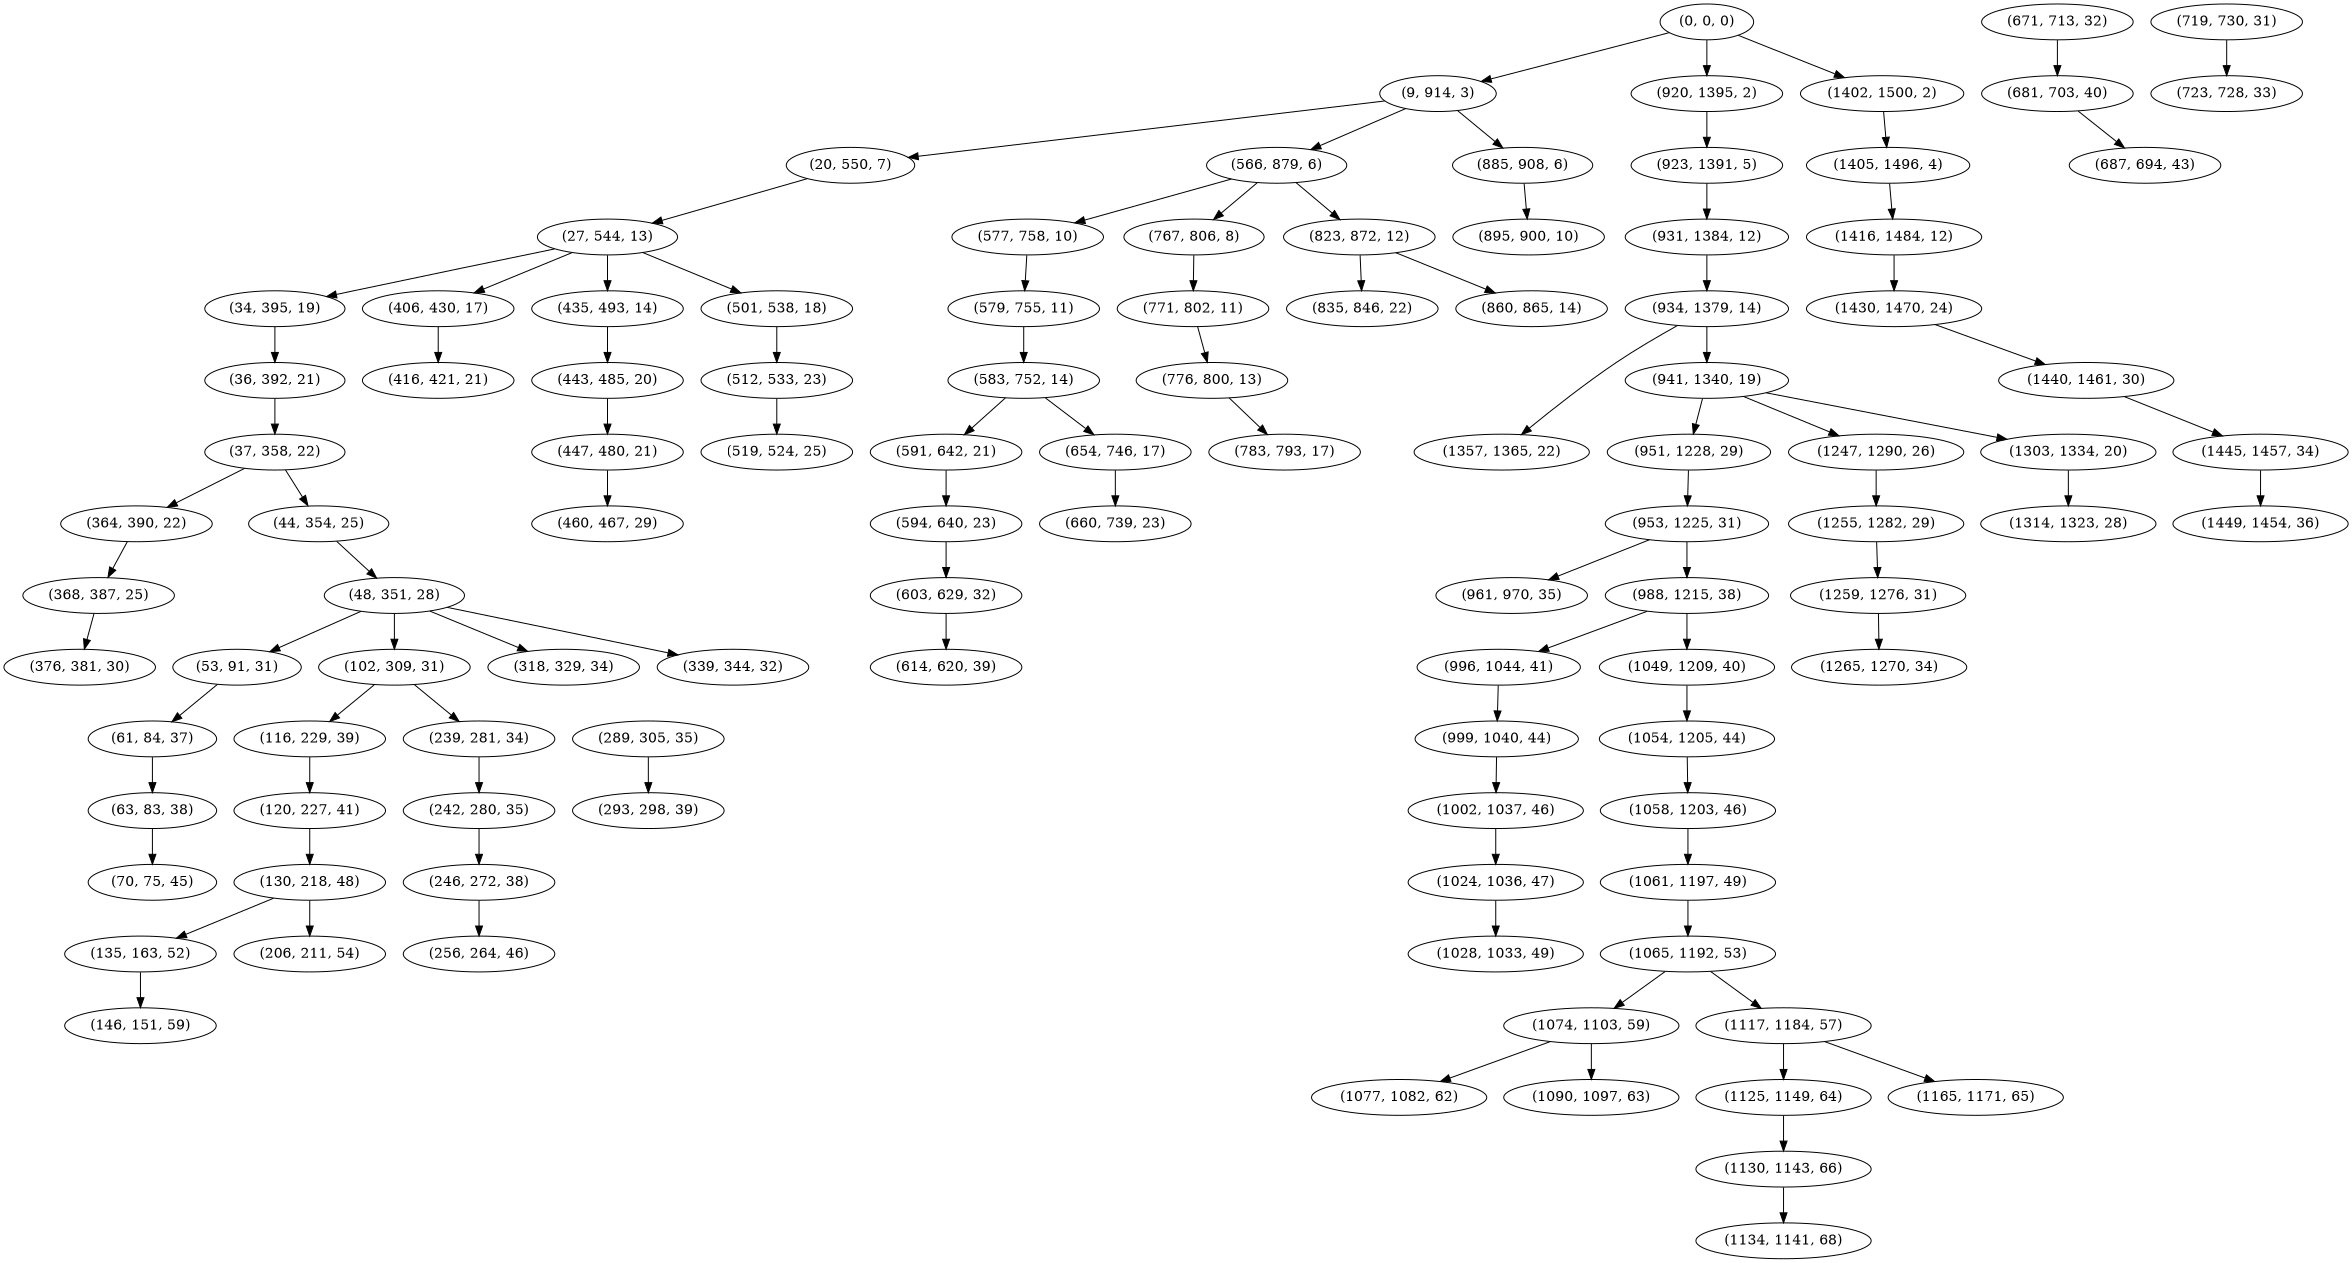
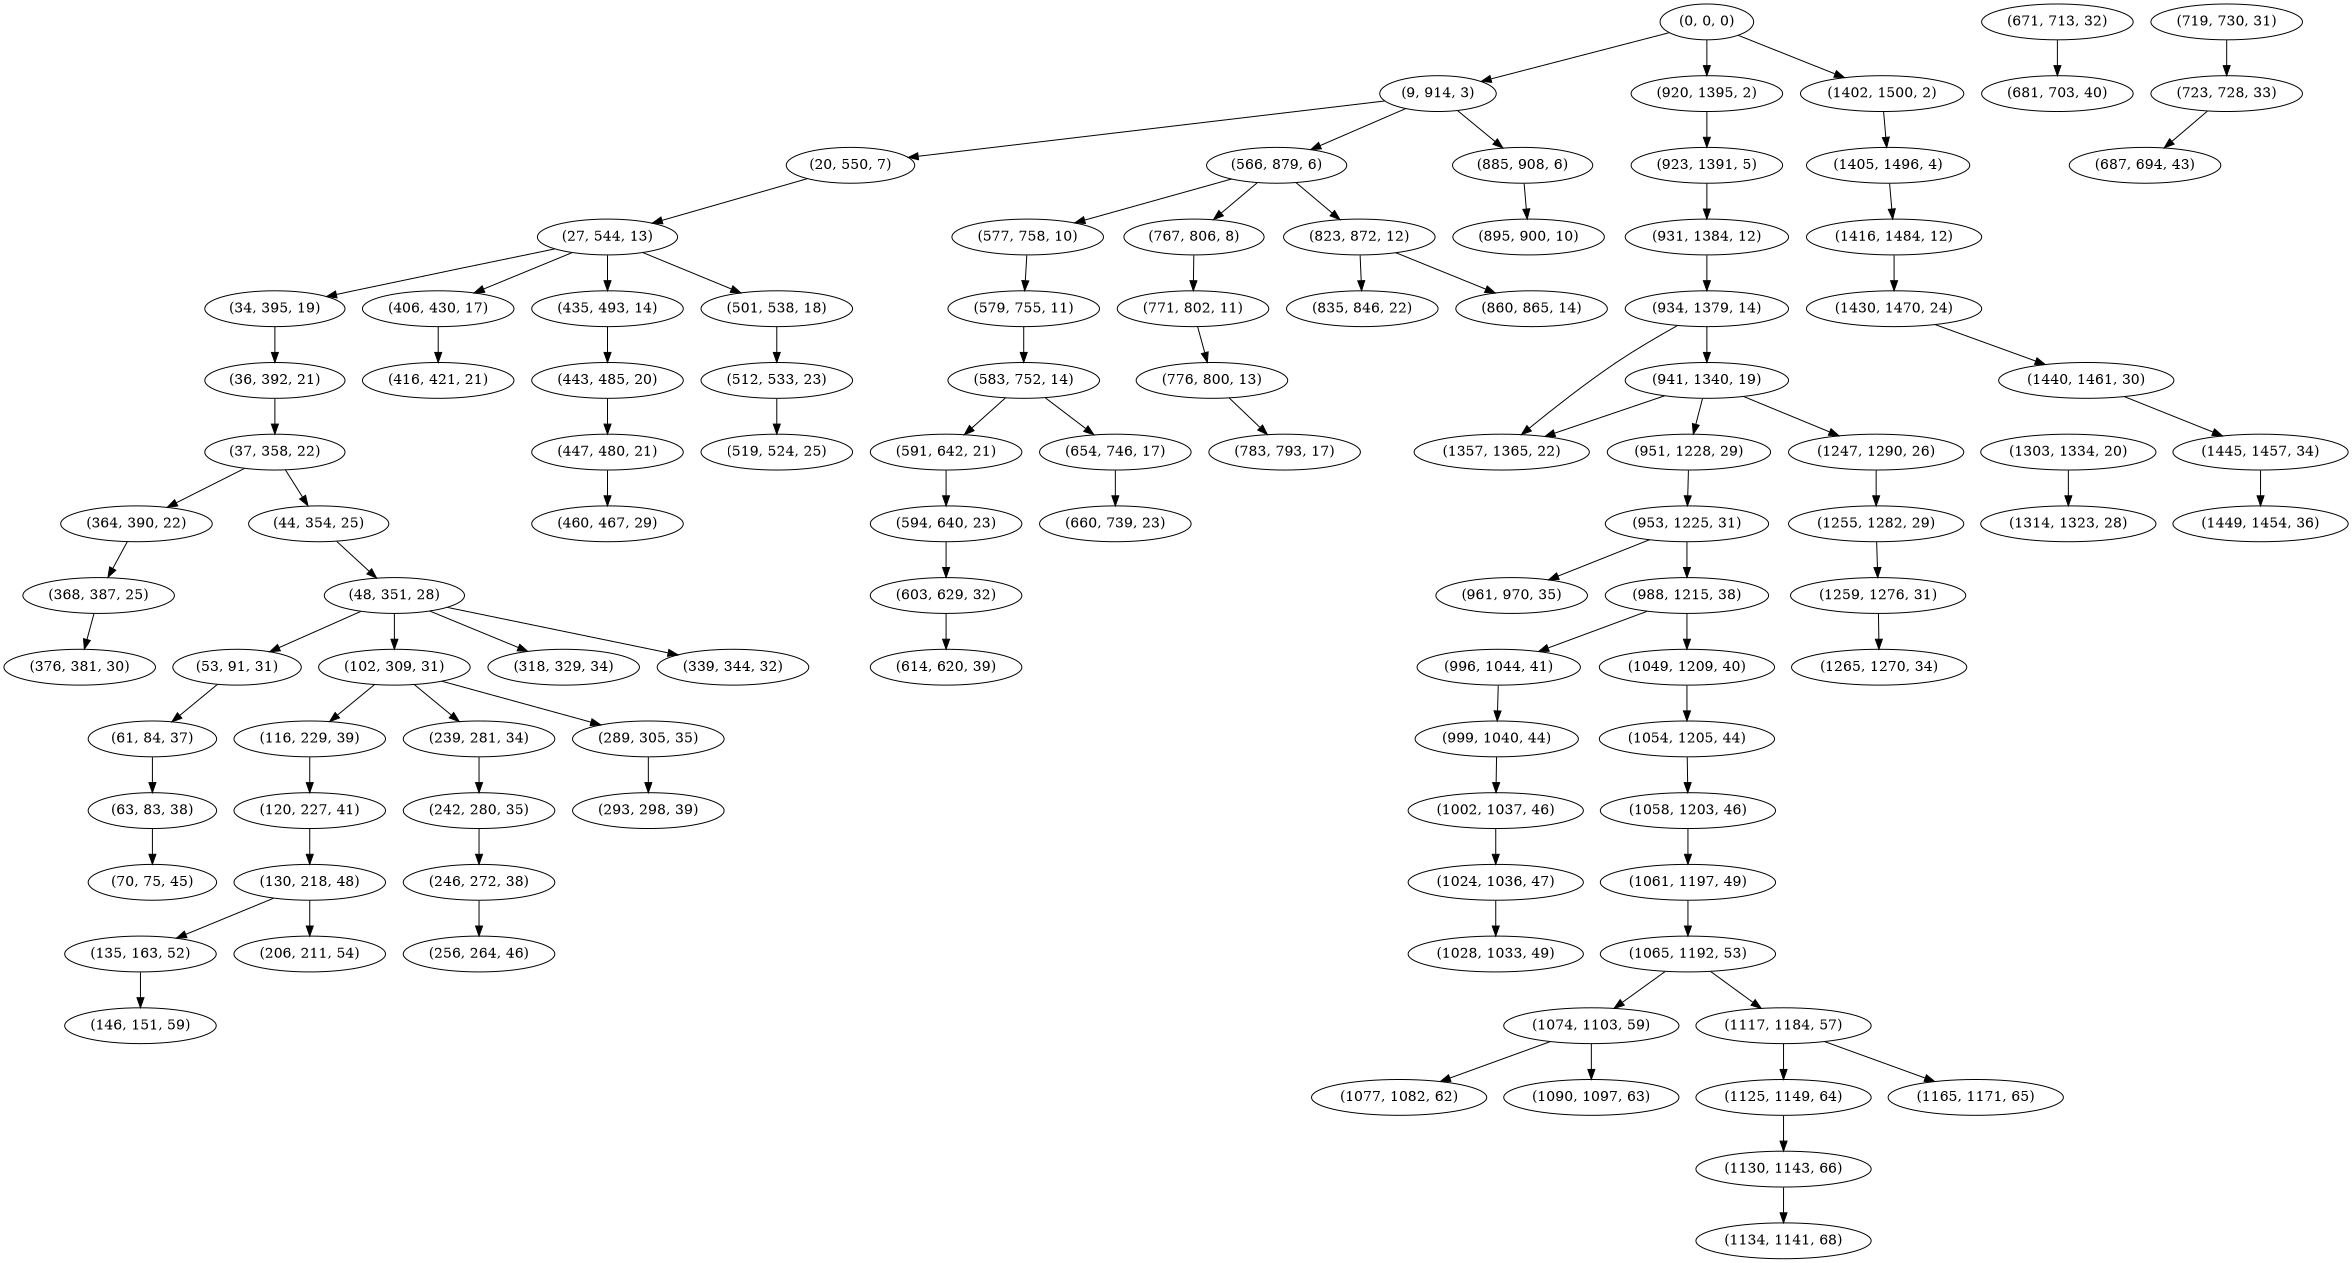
(2097, 126) -> (2190, 126)
(1882, 415) -> (1610, 414)
none -> (516, 702)
